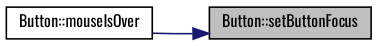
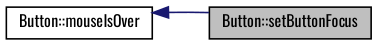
(173, 34) -> (189, 12)
